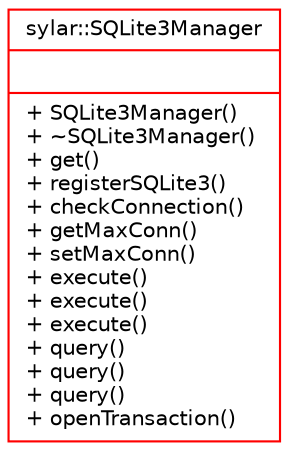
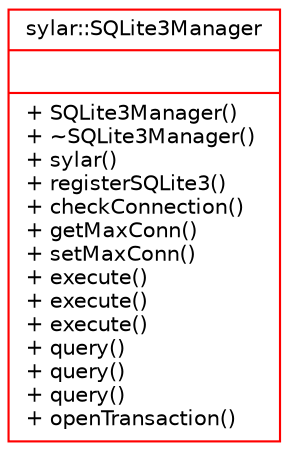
(63, 160) -> (72, 160)
